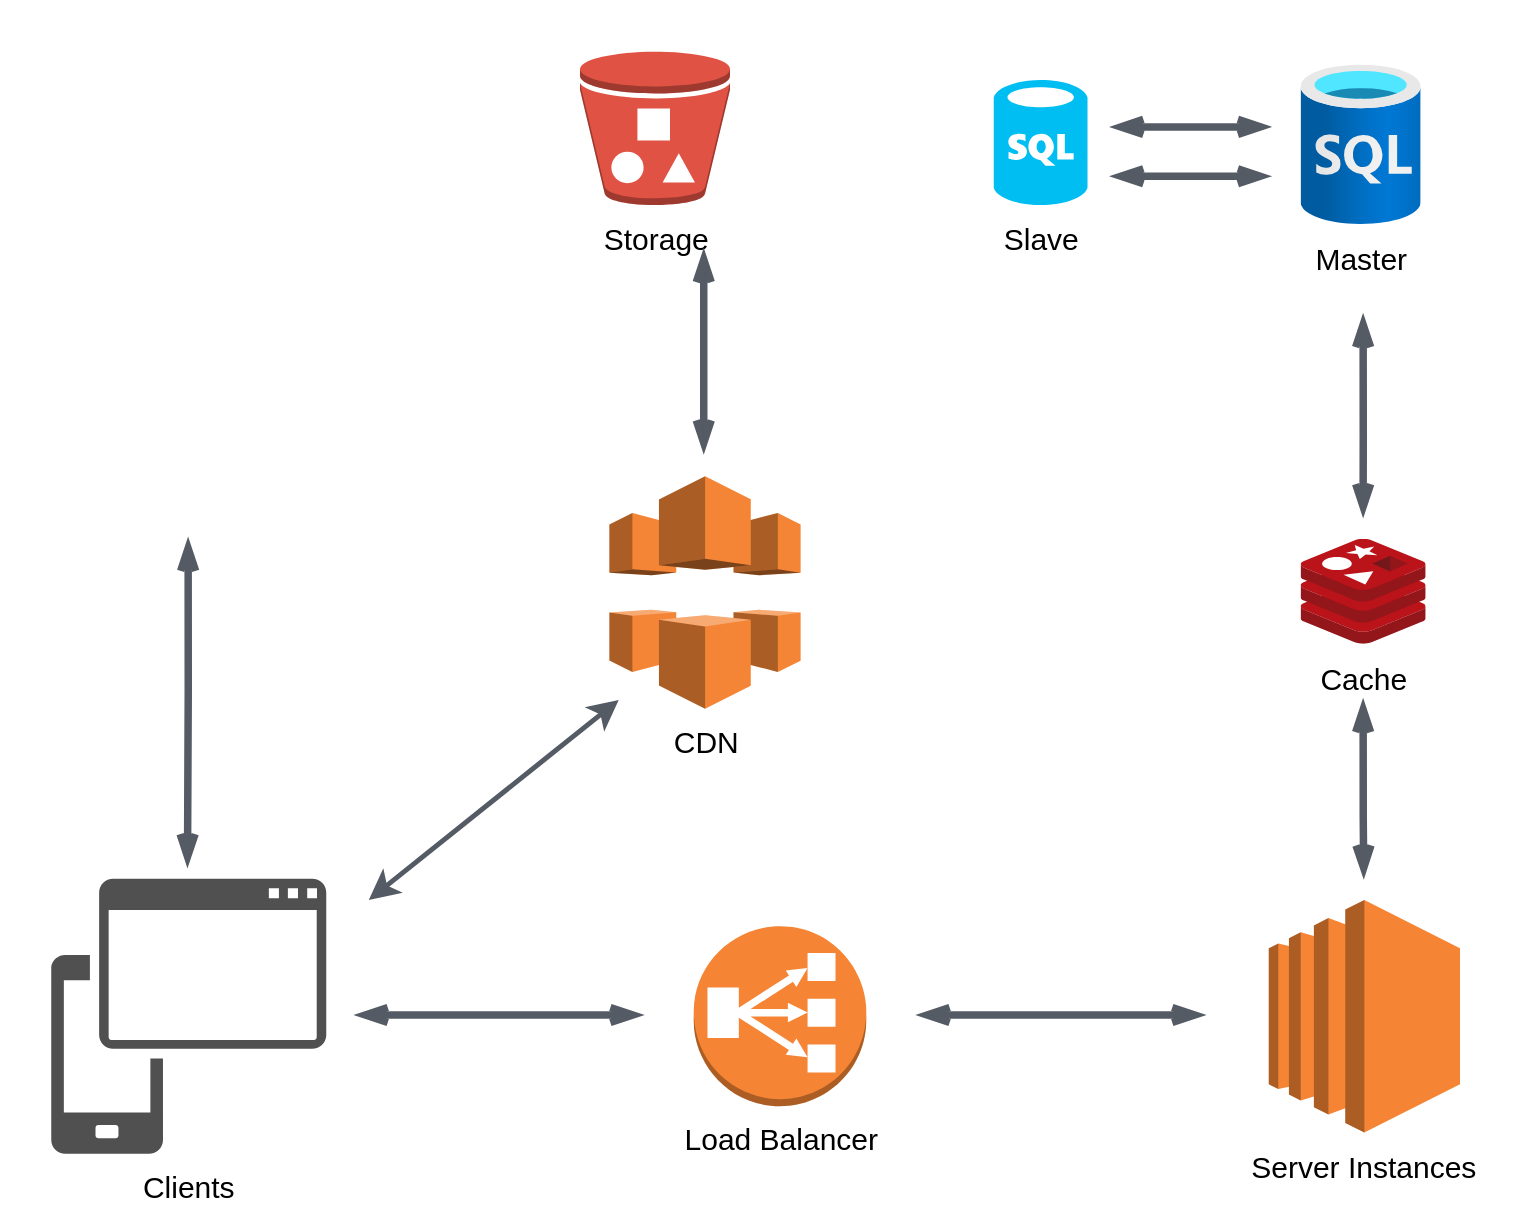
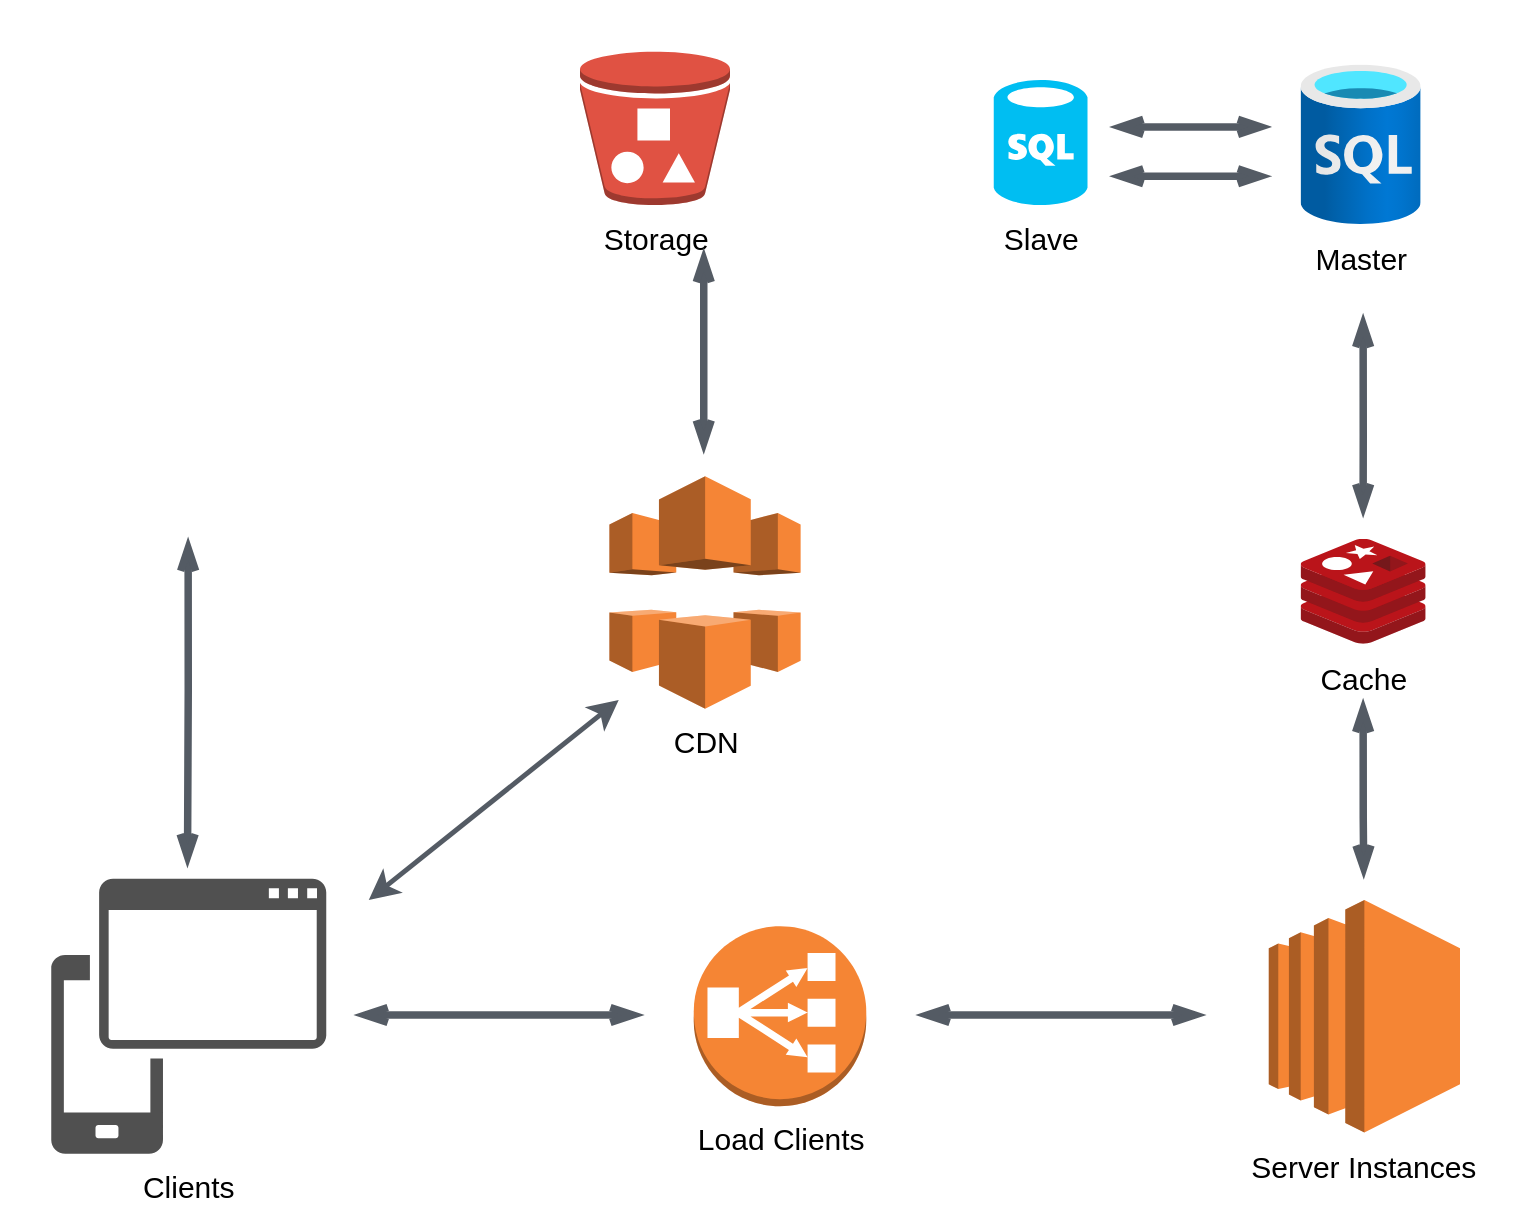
(783, 1142) -> (783, 1142)
